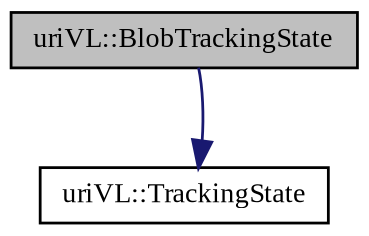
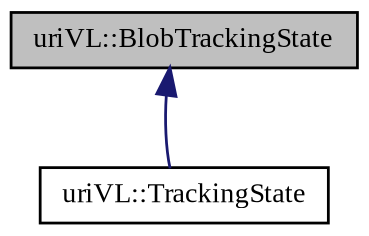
(203, 104) -> (166, 132)
